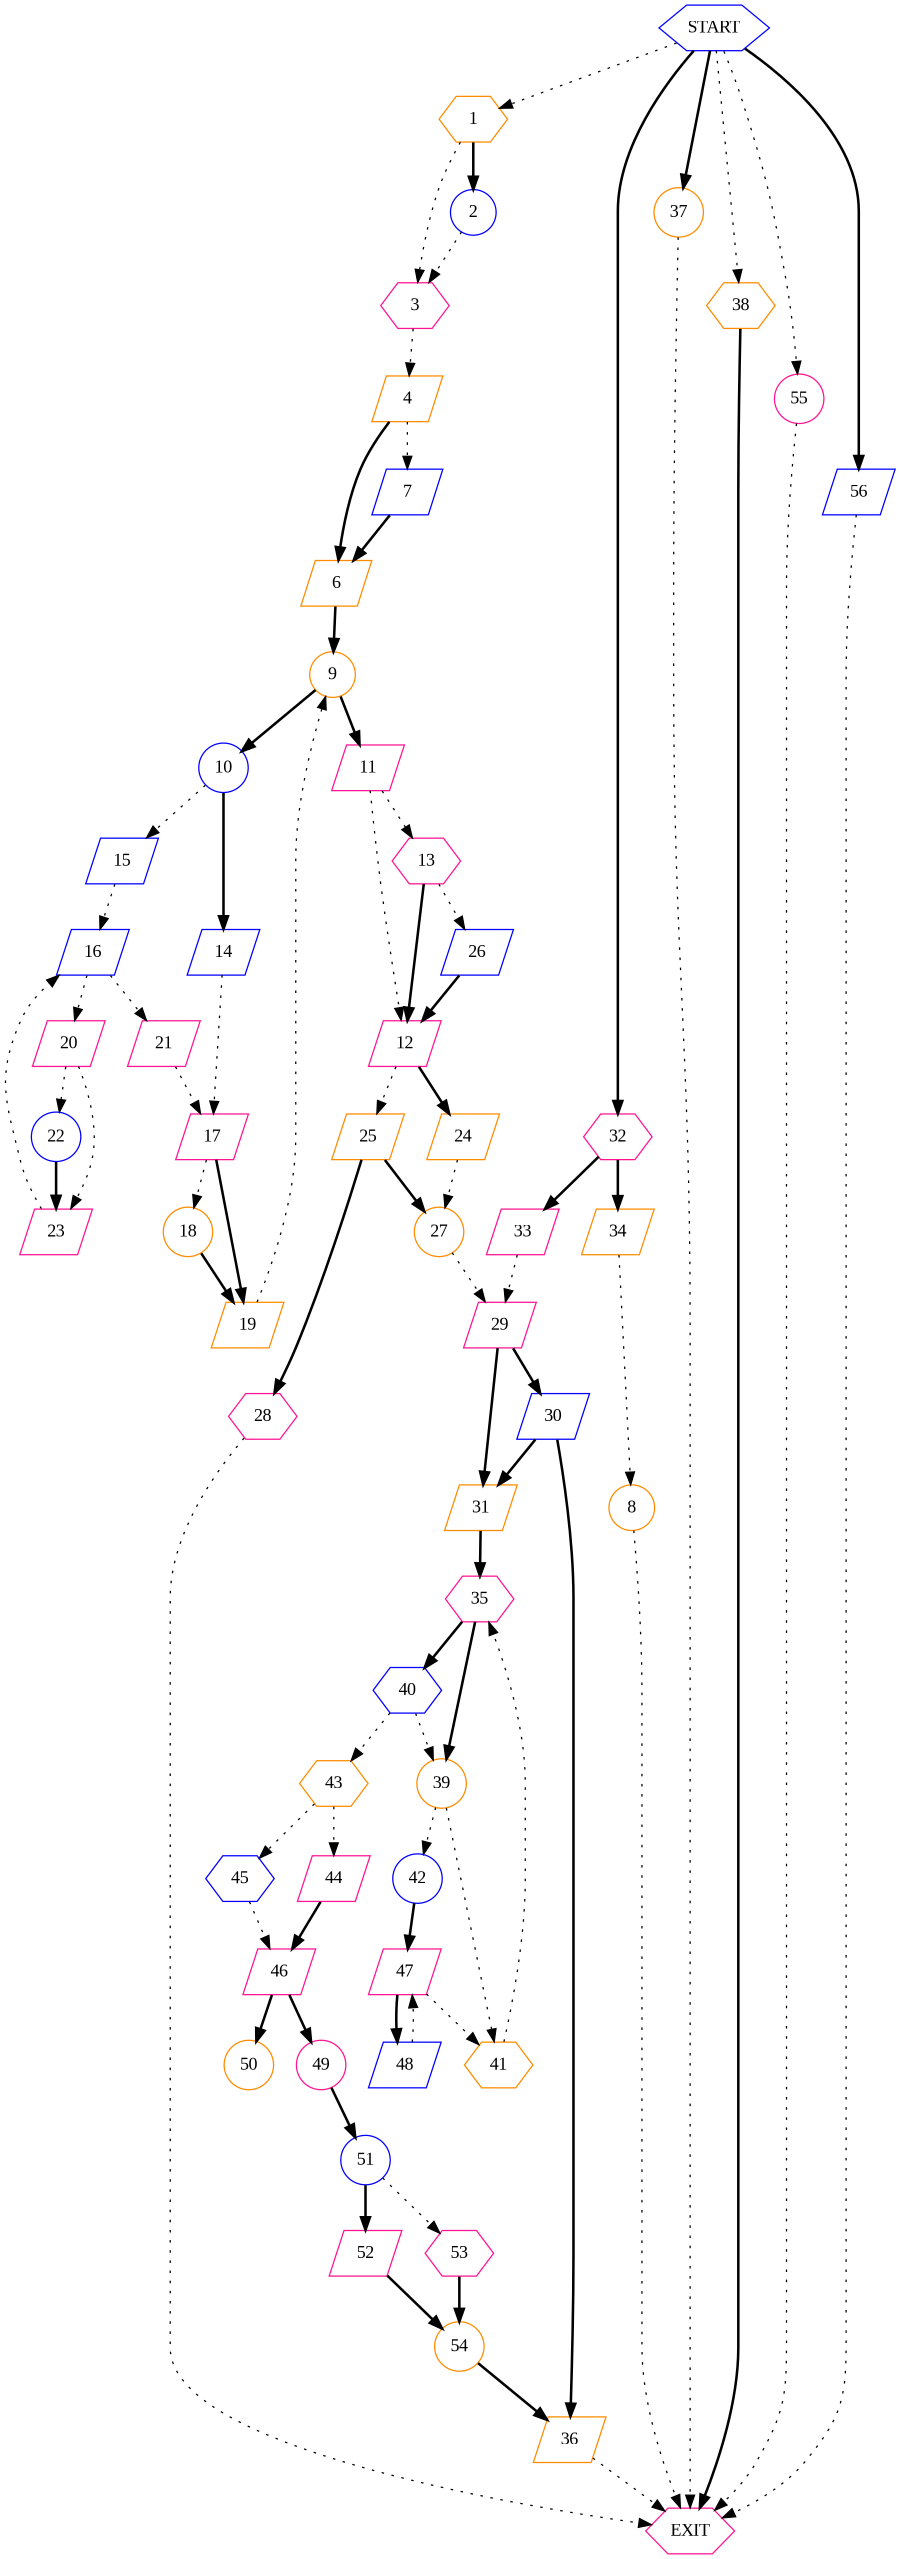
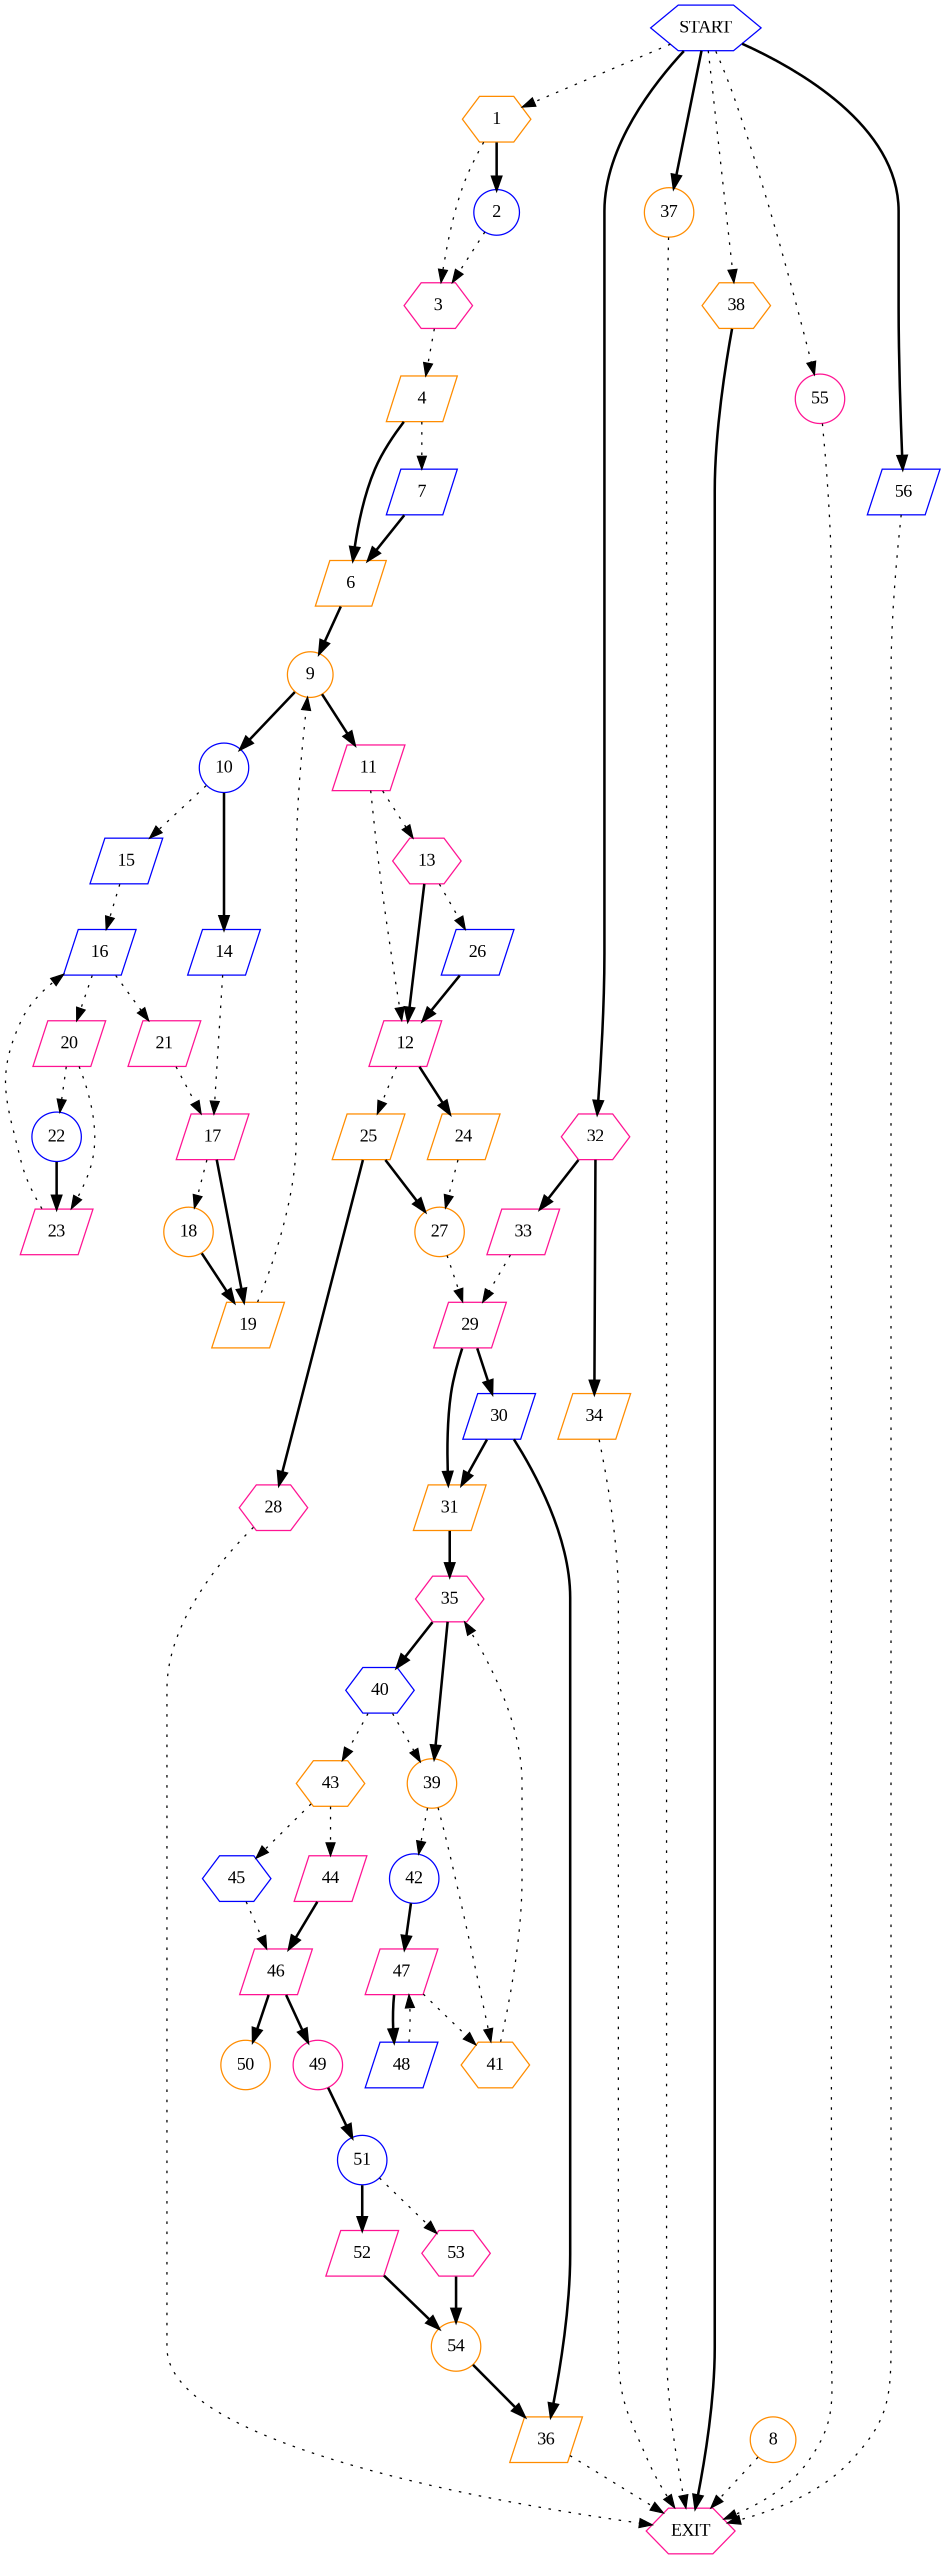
(625, 1364) -> (618, 1973)
